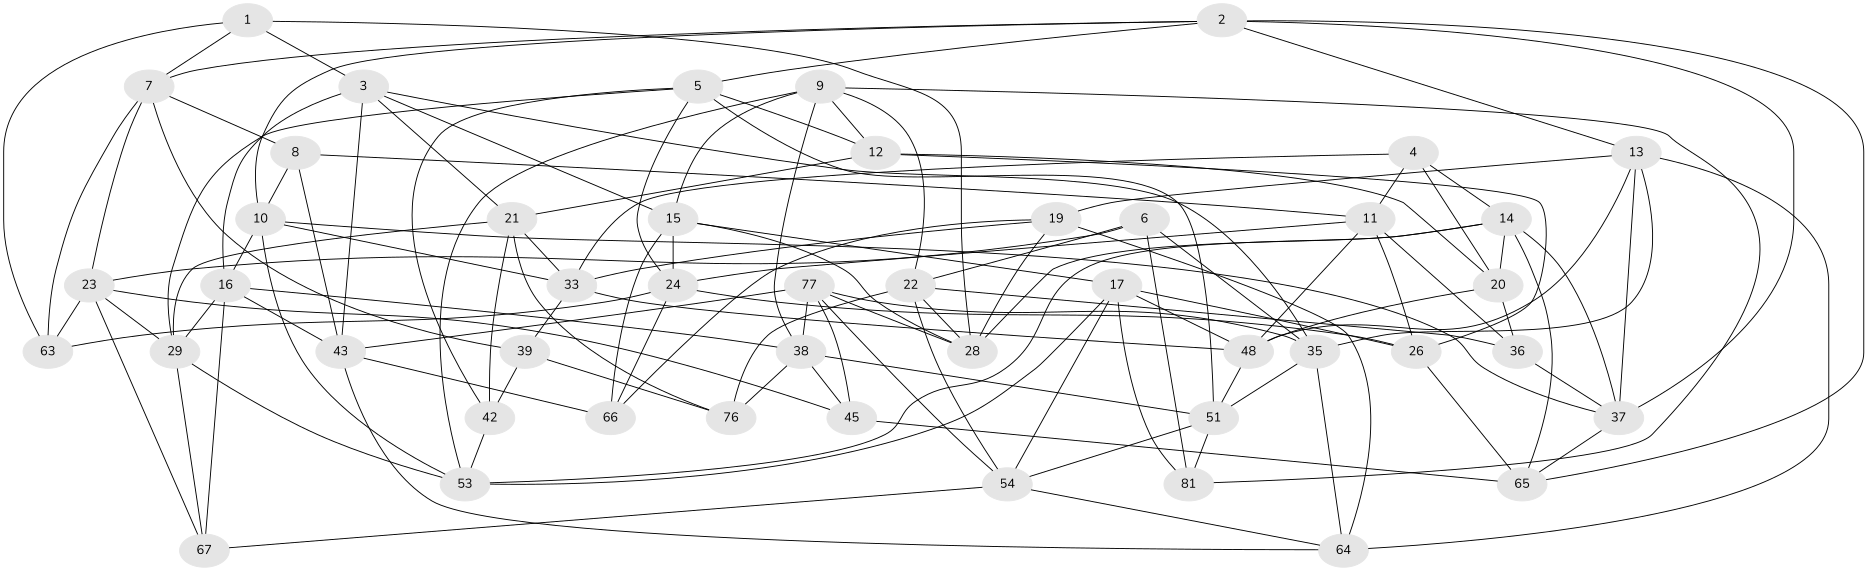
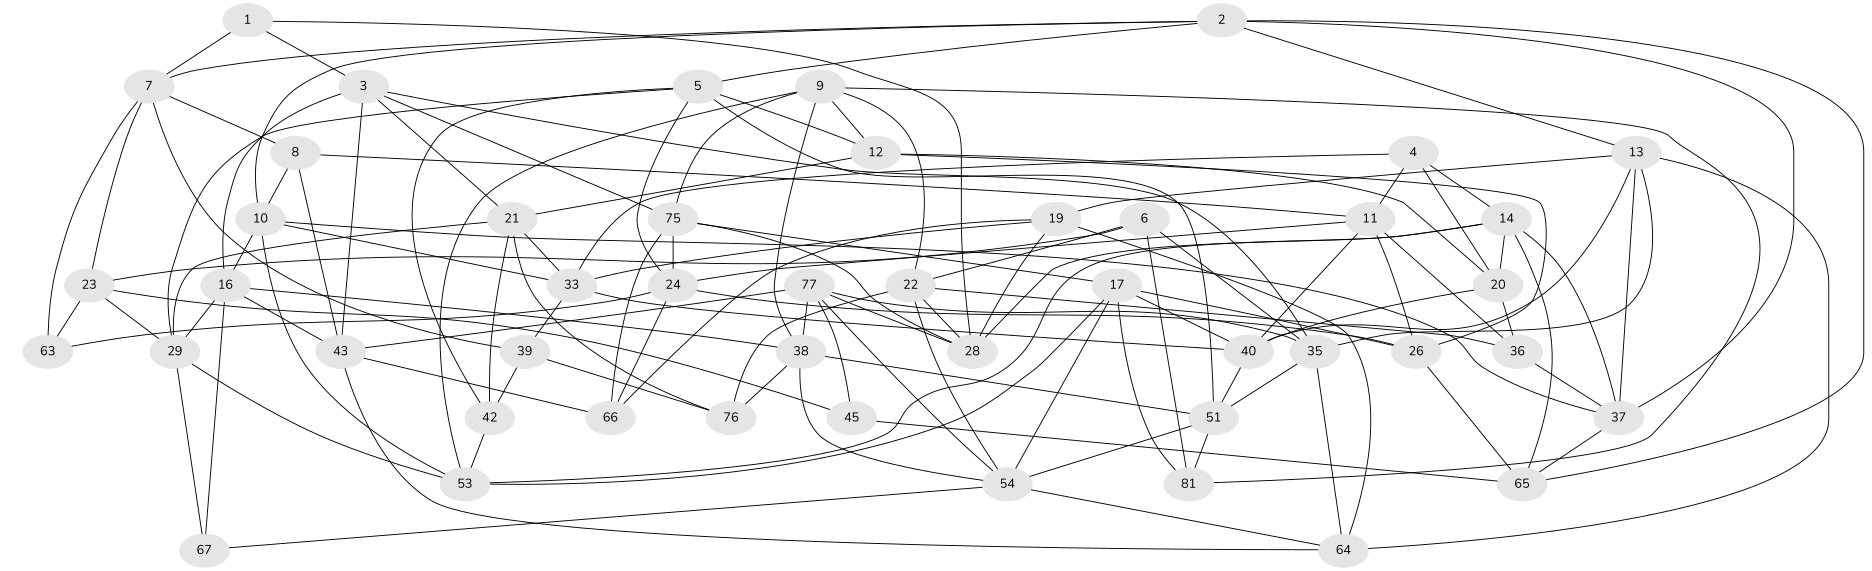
(15, 111) -> none
(673, 219) -> (673, 219)
(1249, 352) -> (1249, 352)
(826, 385) -> (864, 456)
(147, 418) -> none
